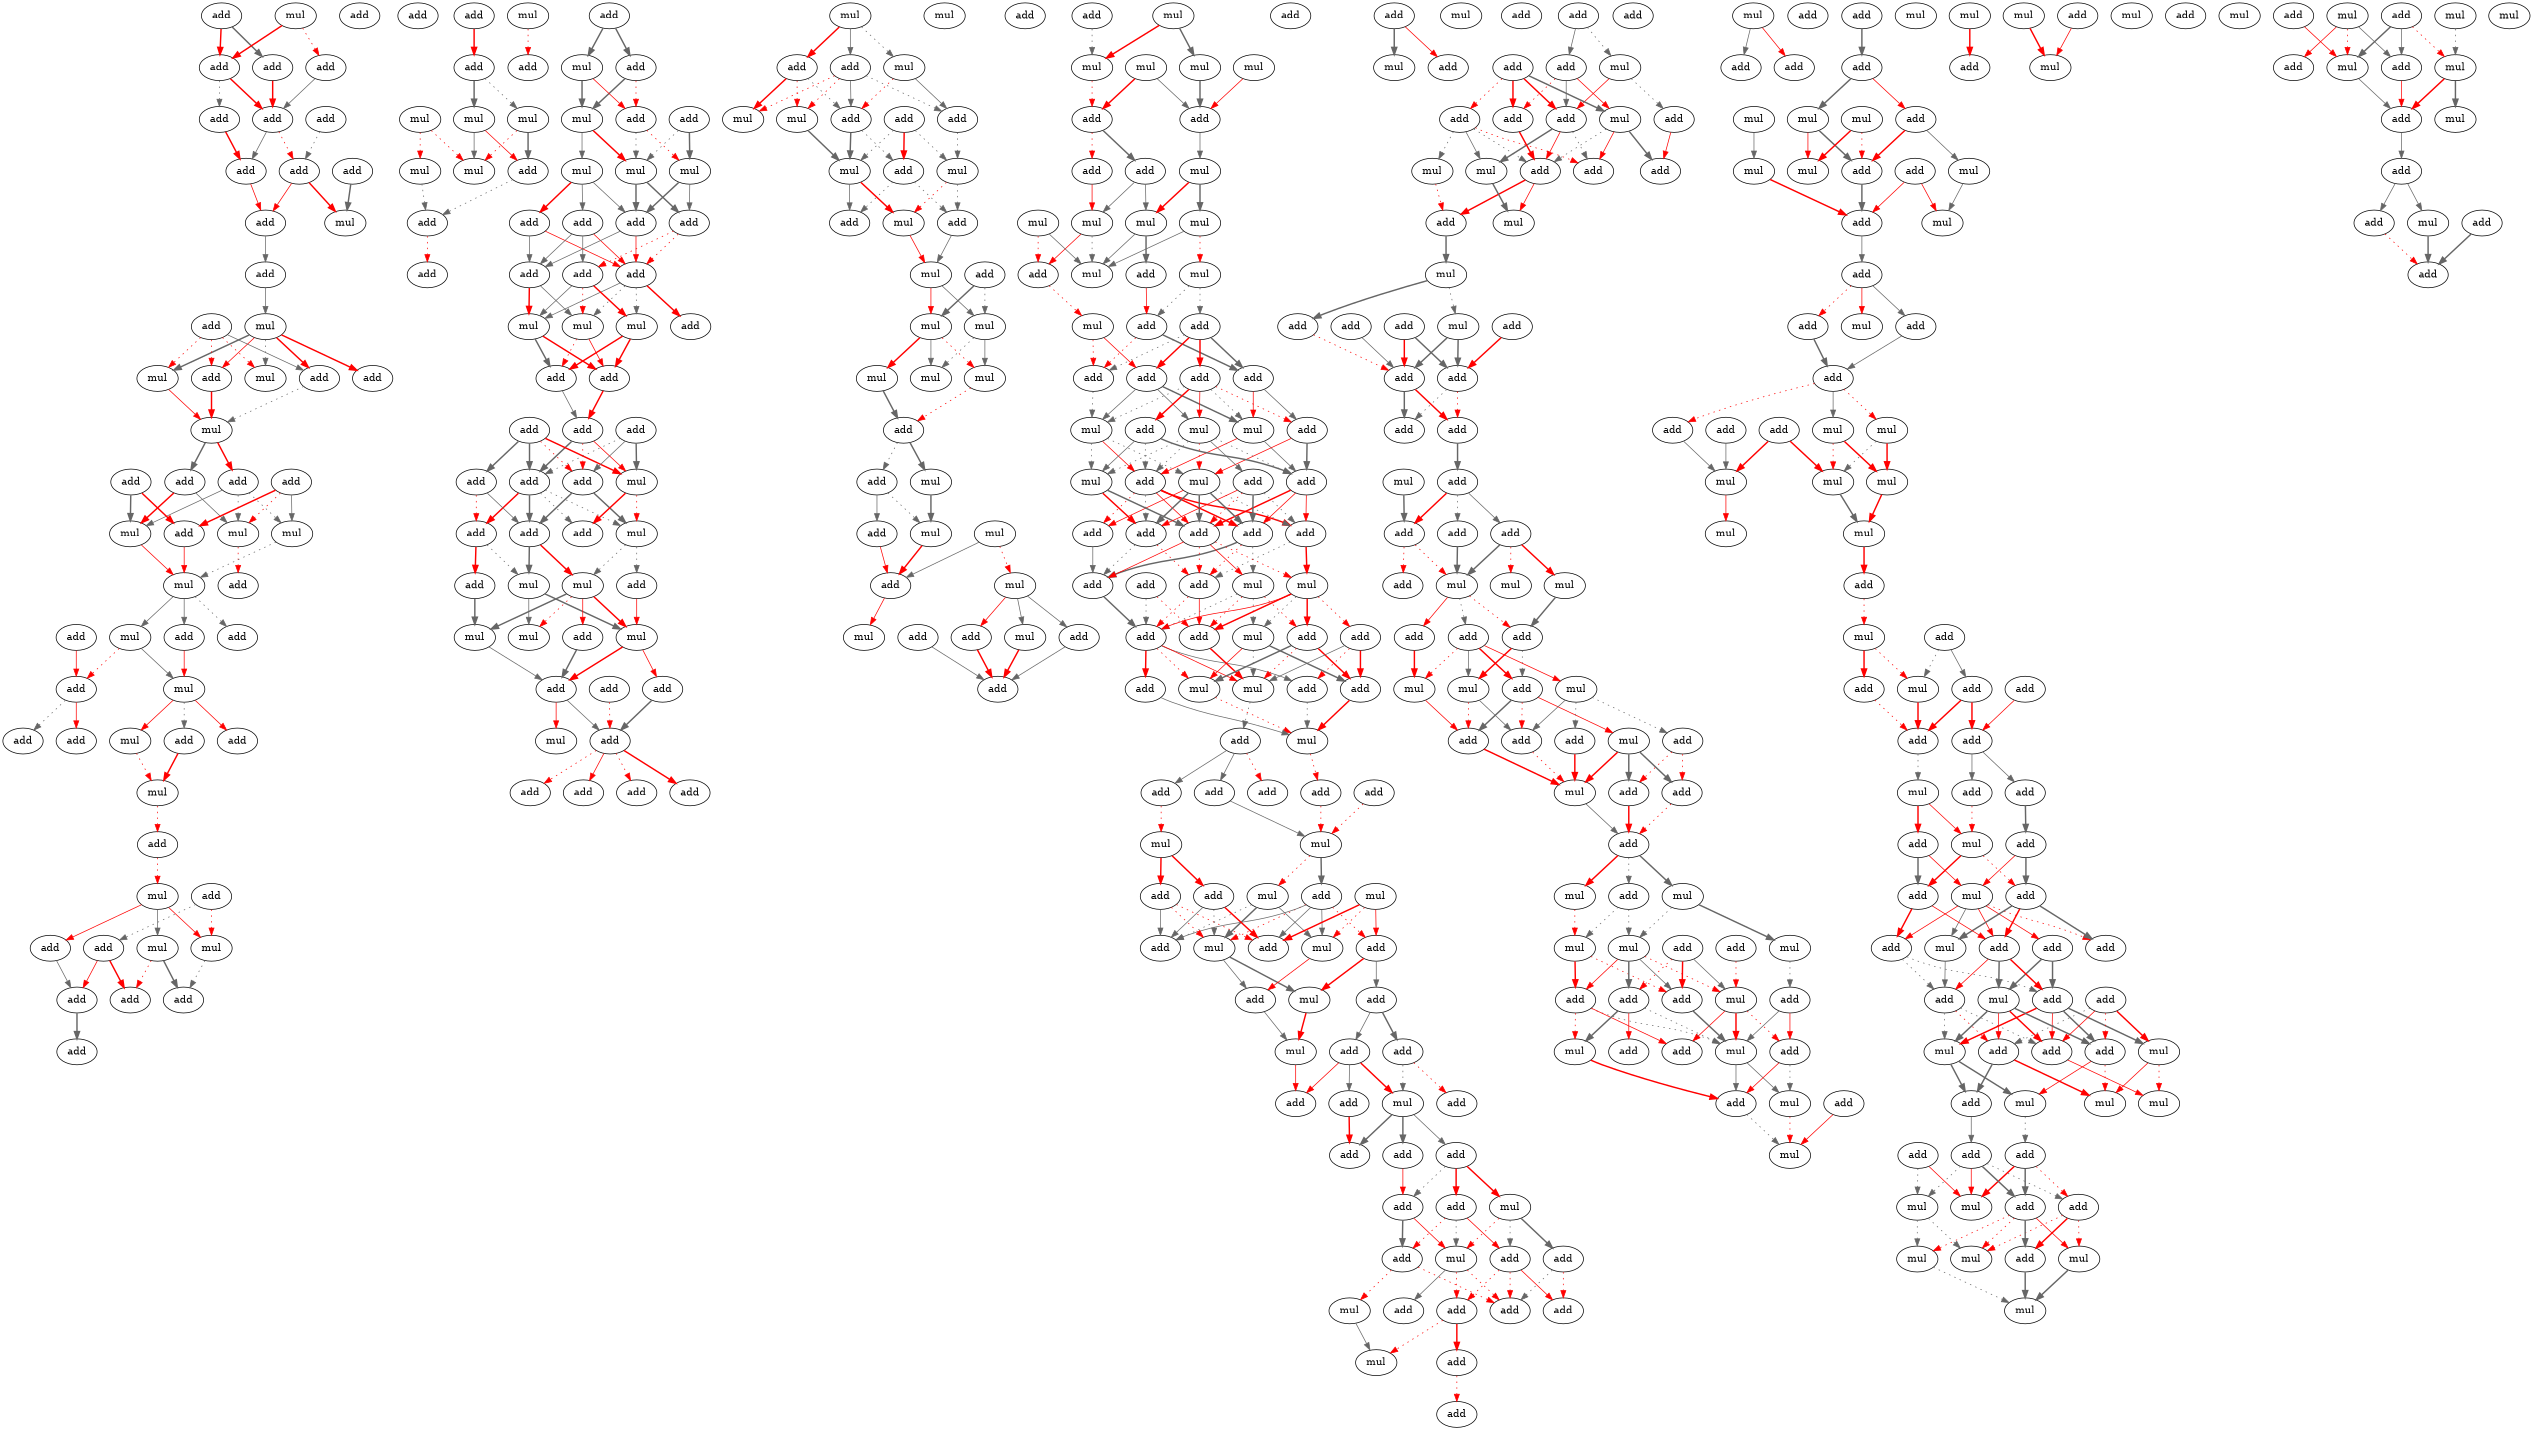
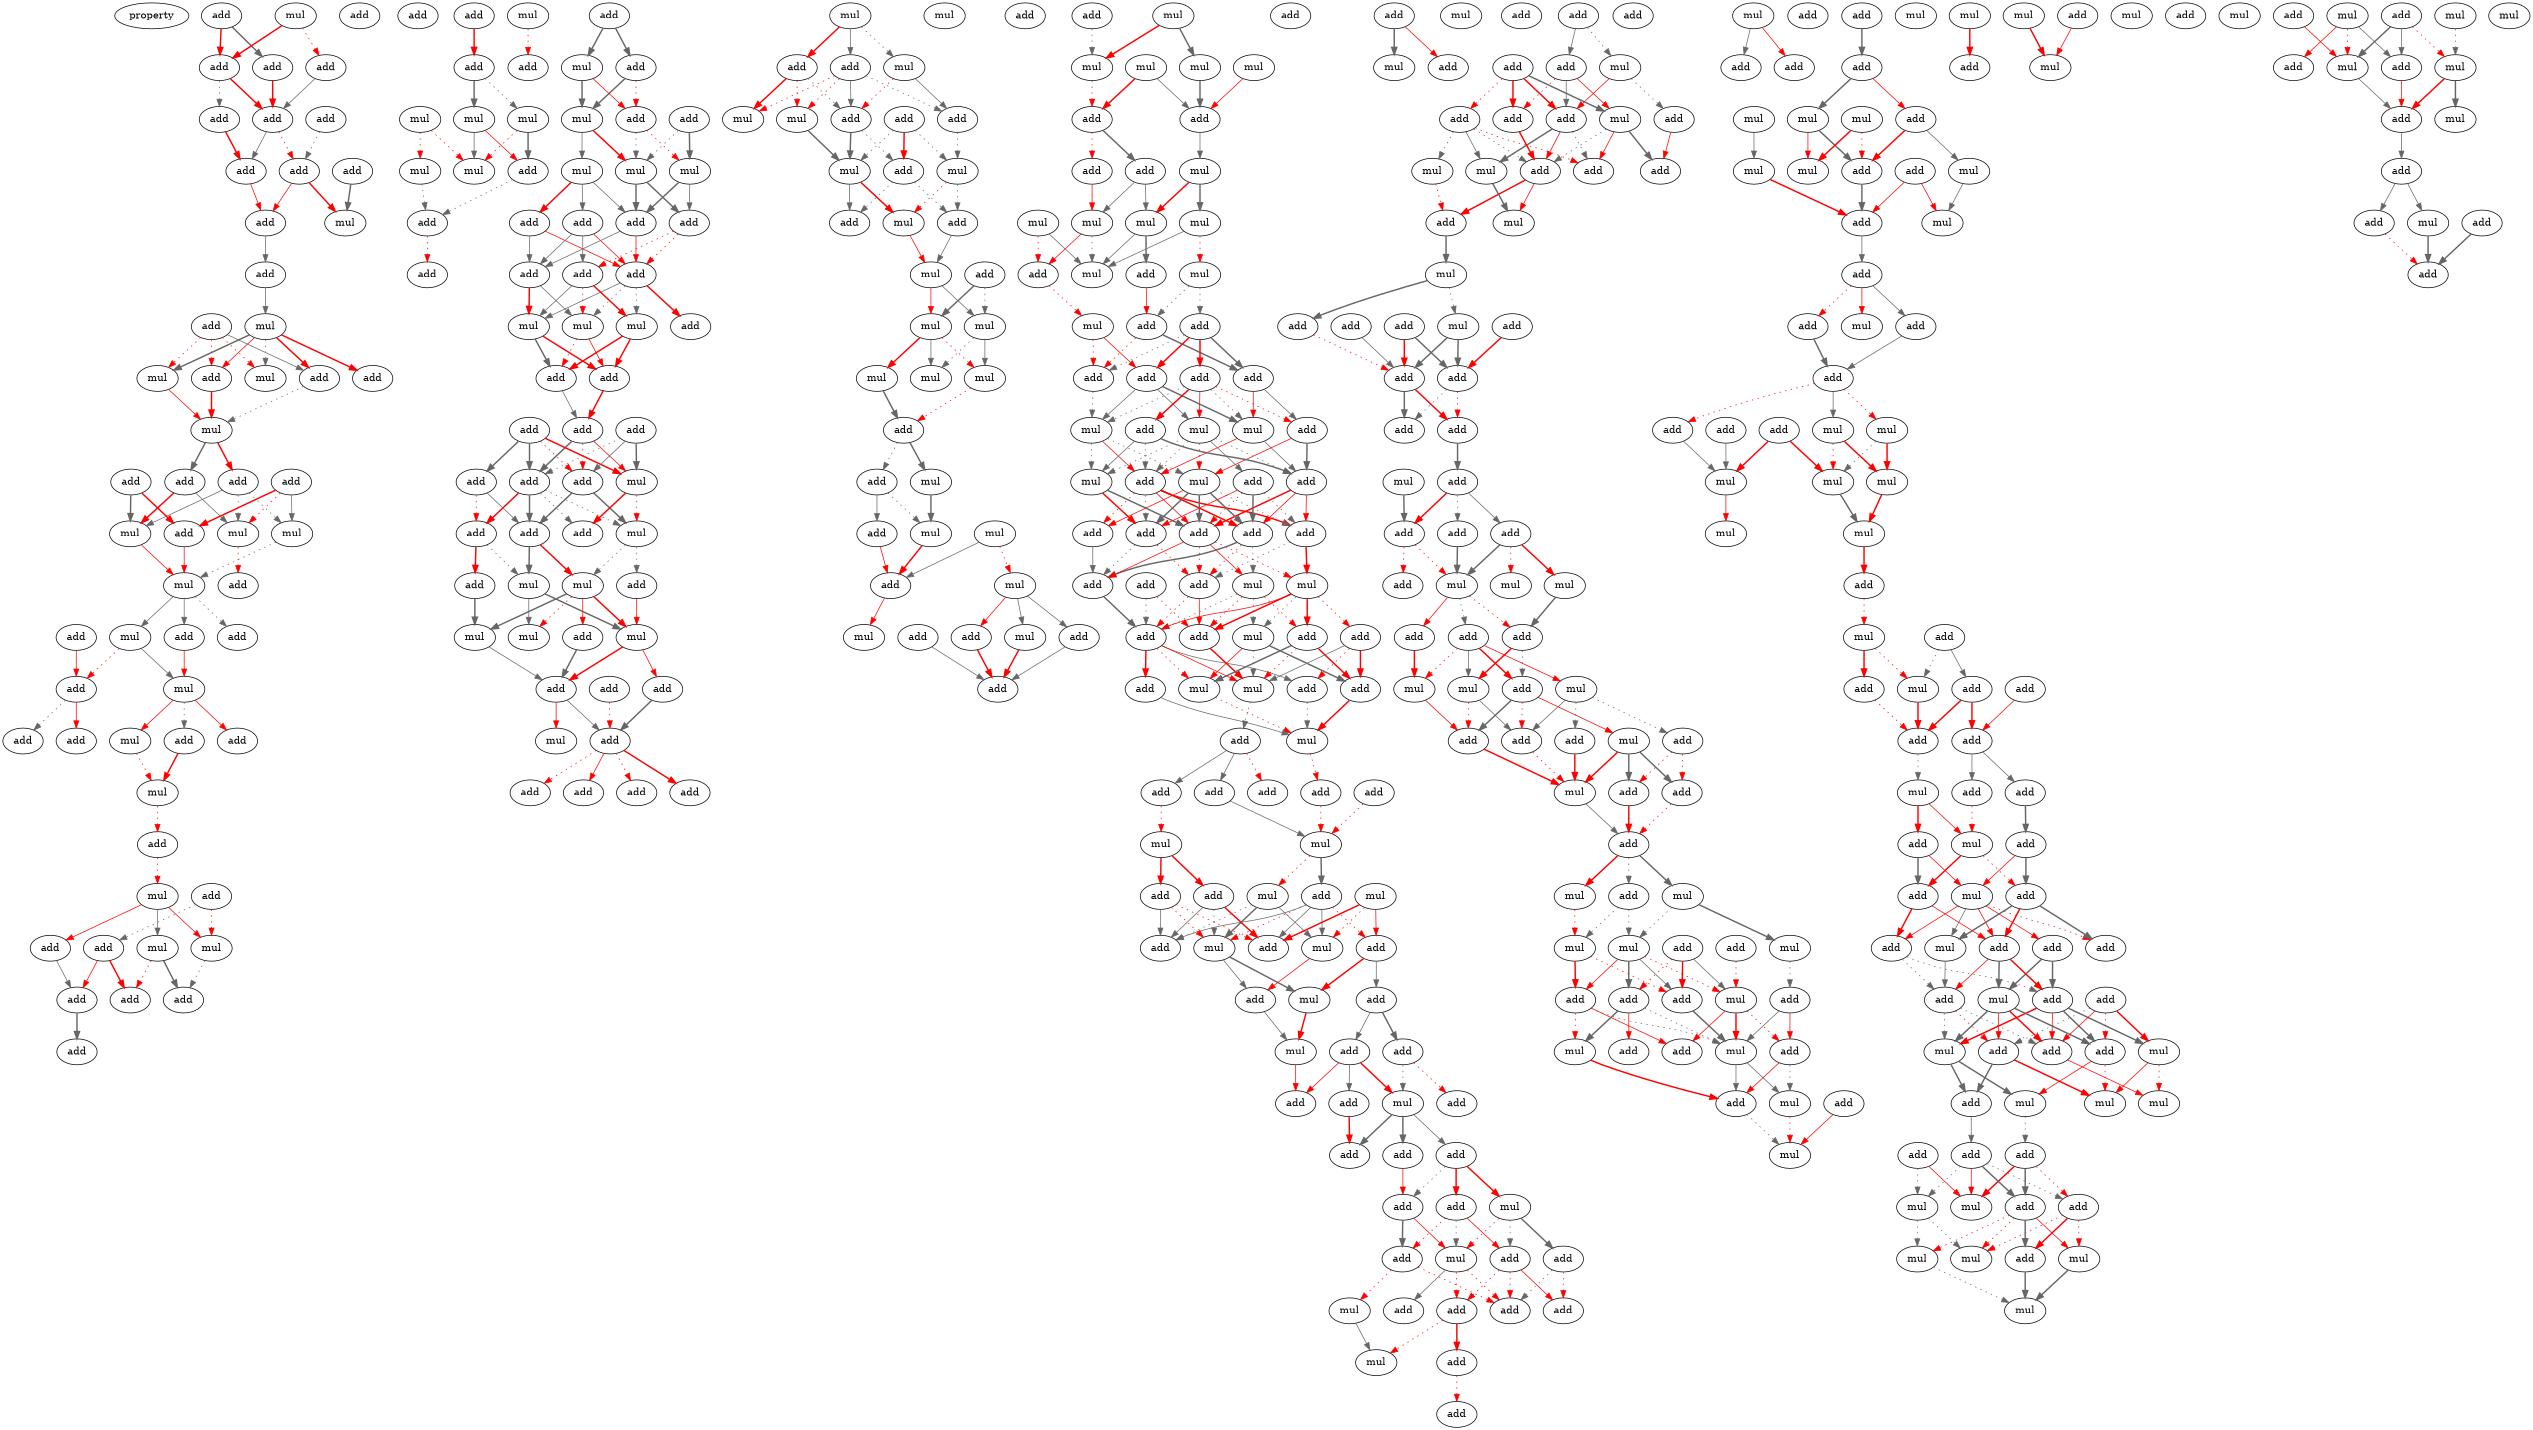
none -> (152, 16)
